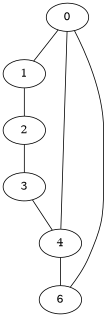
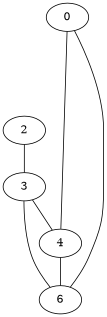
(24, 74) -> none
none -> (29, 247)
